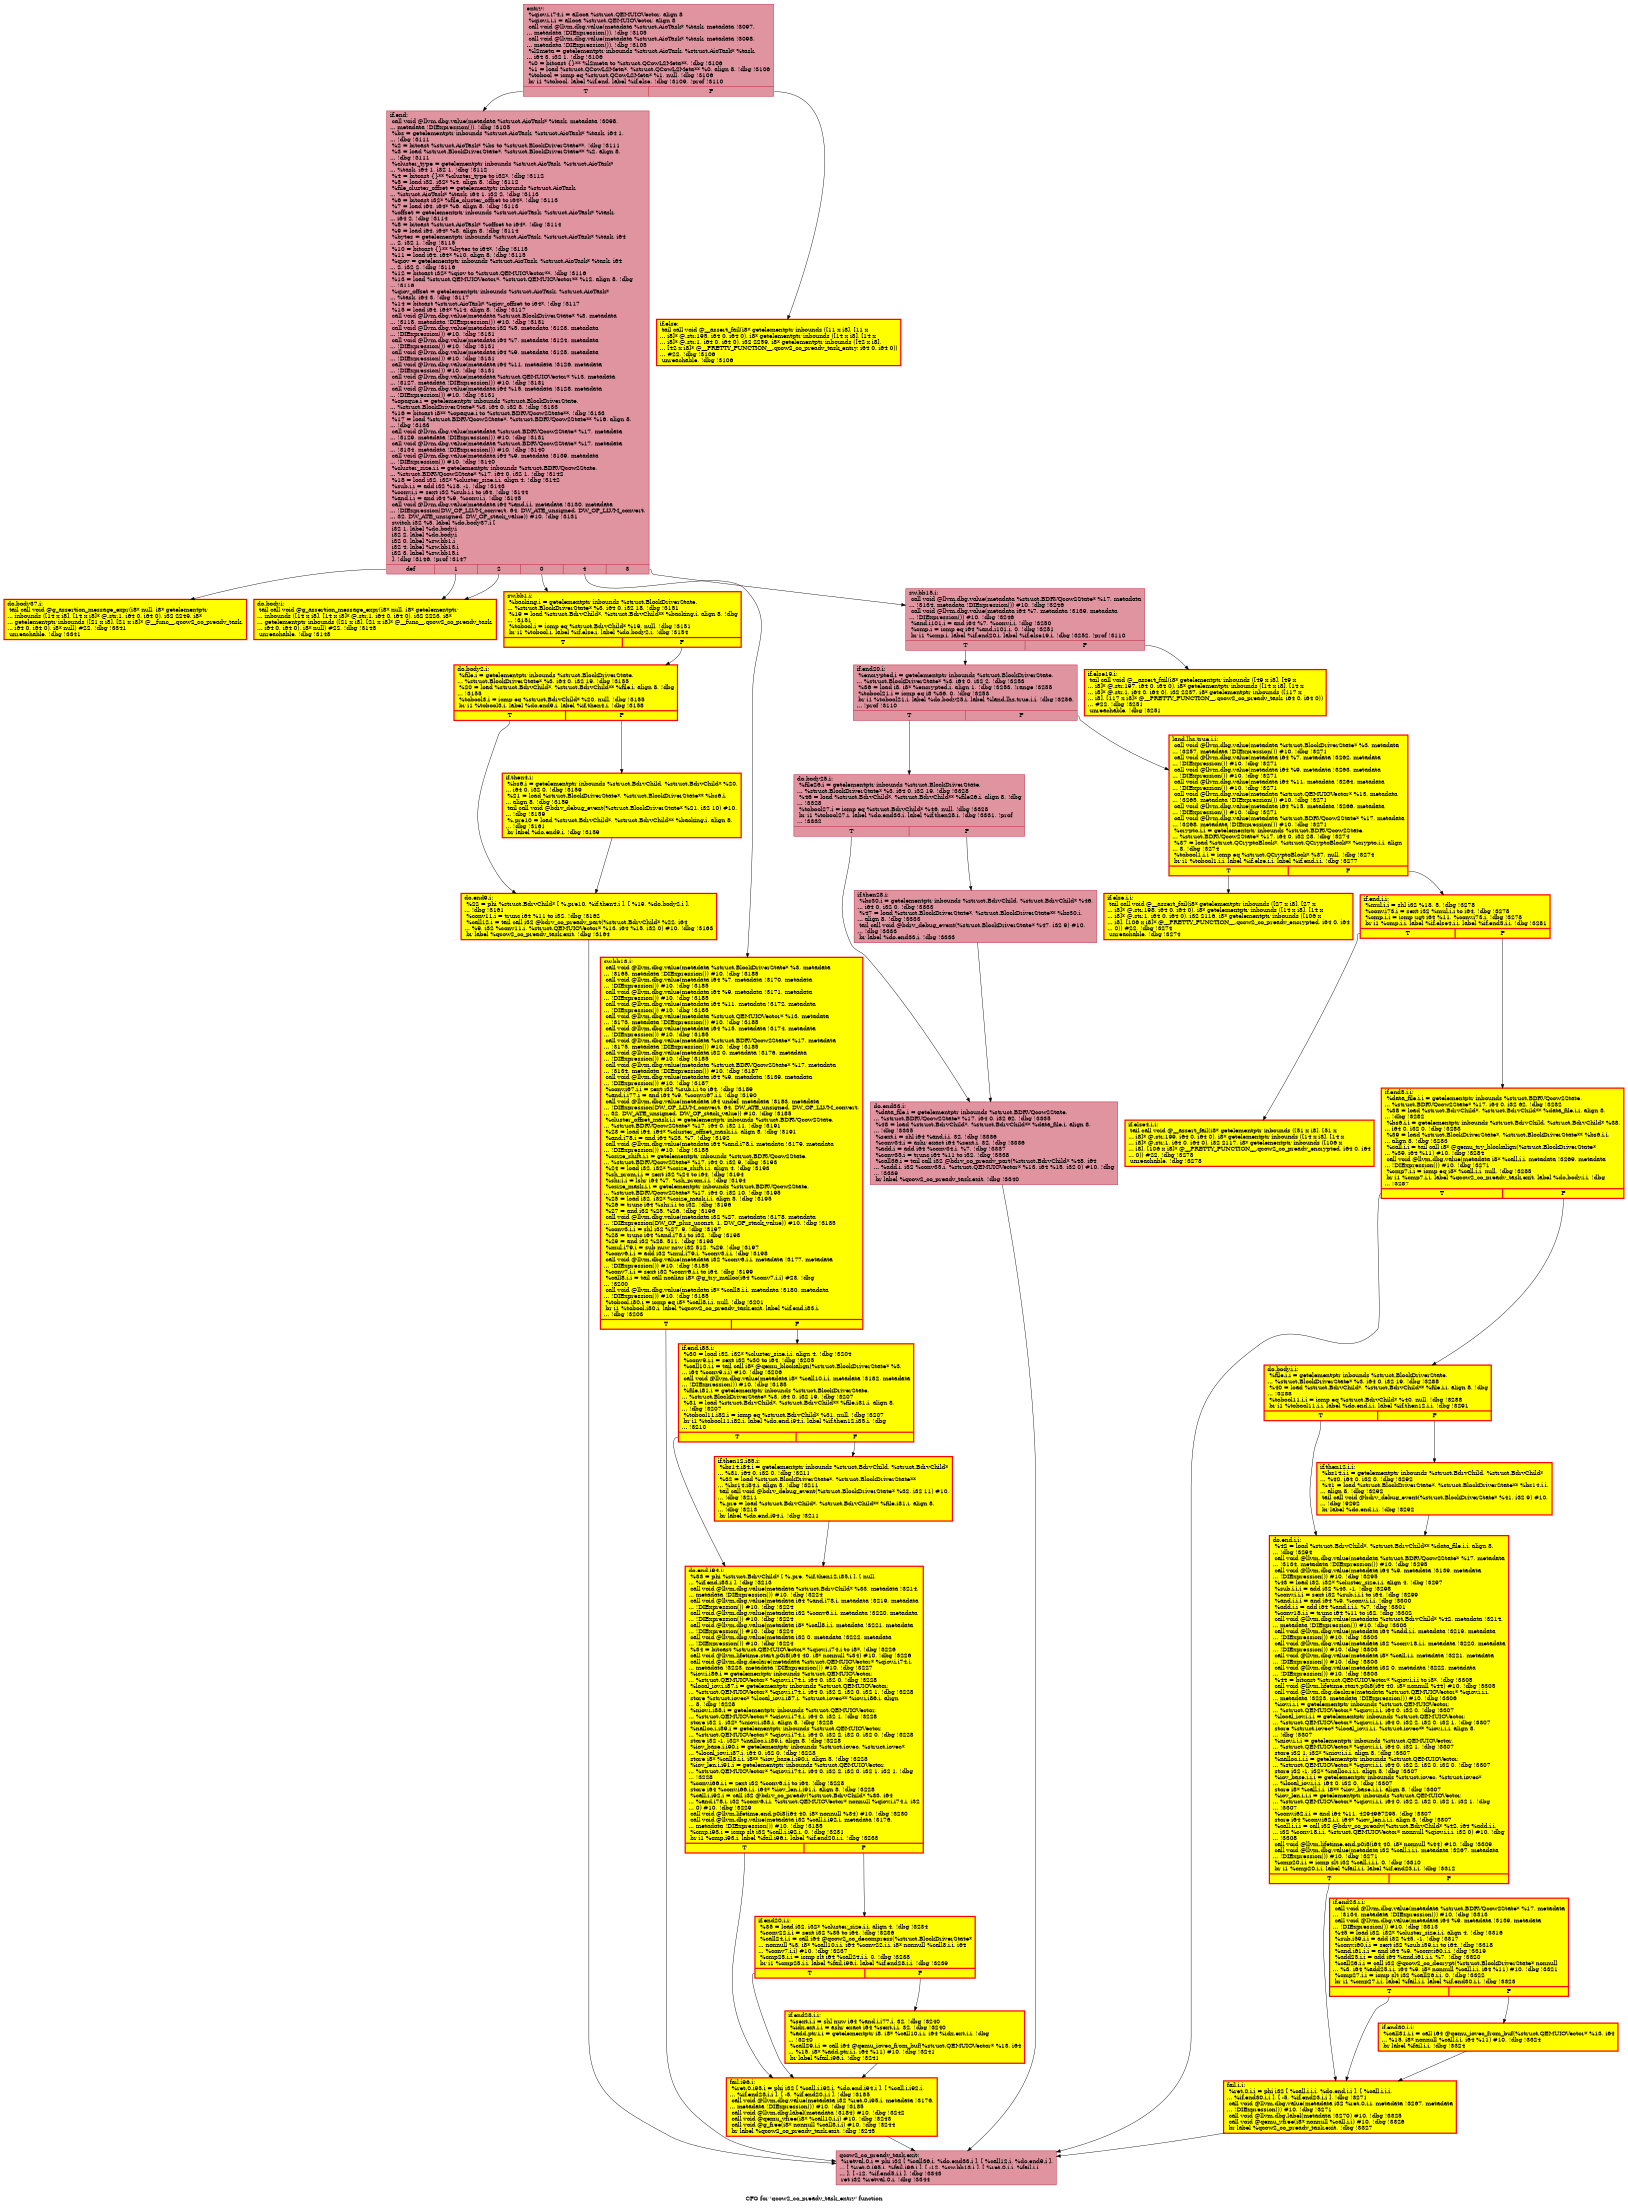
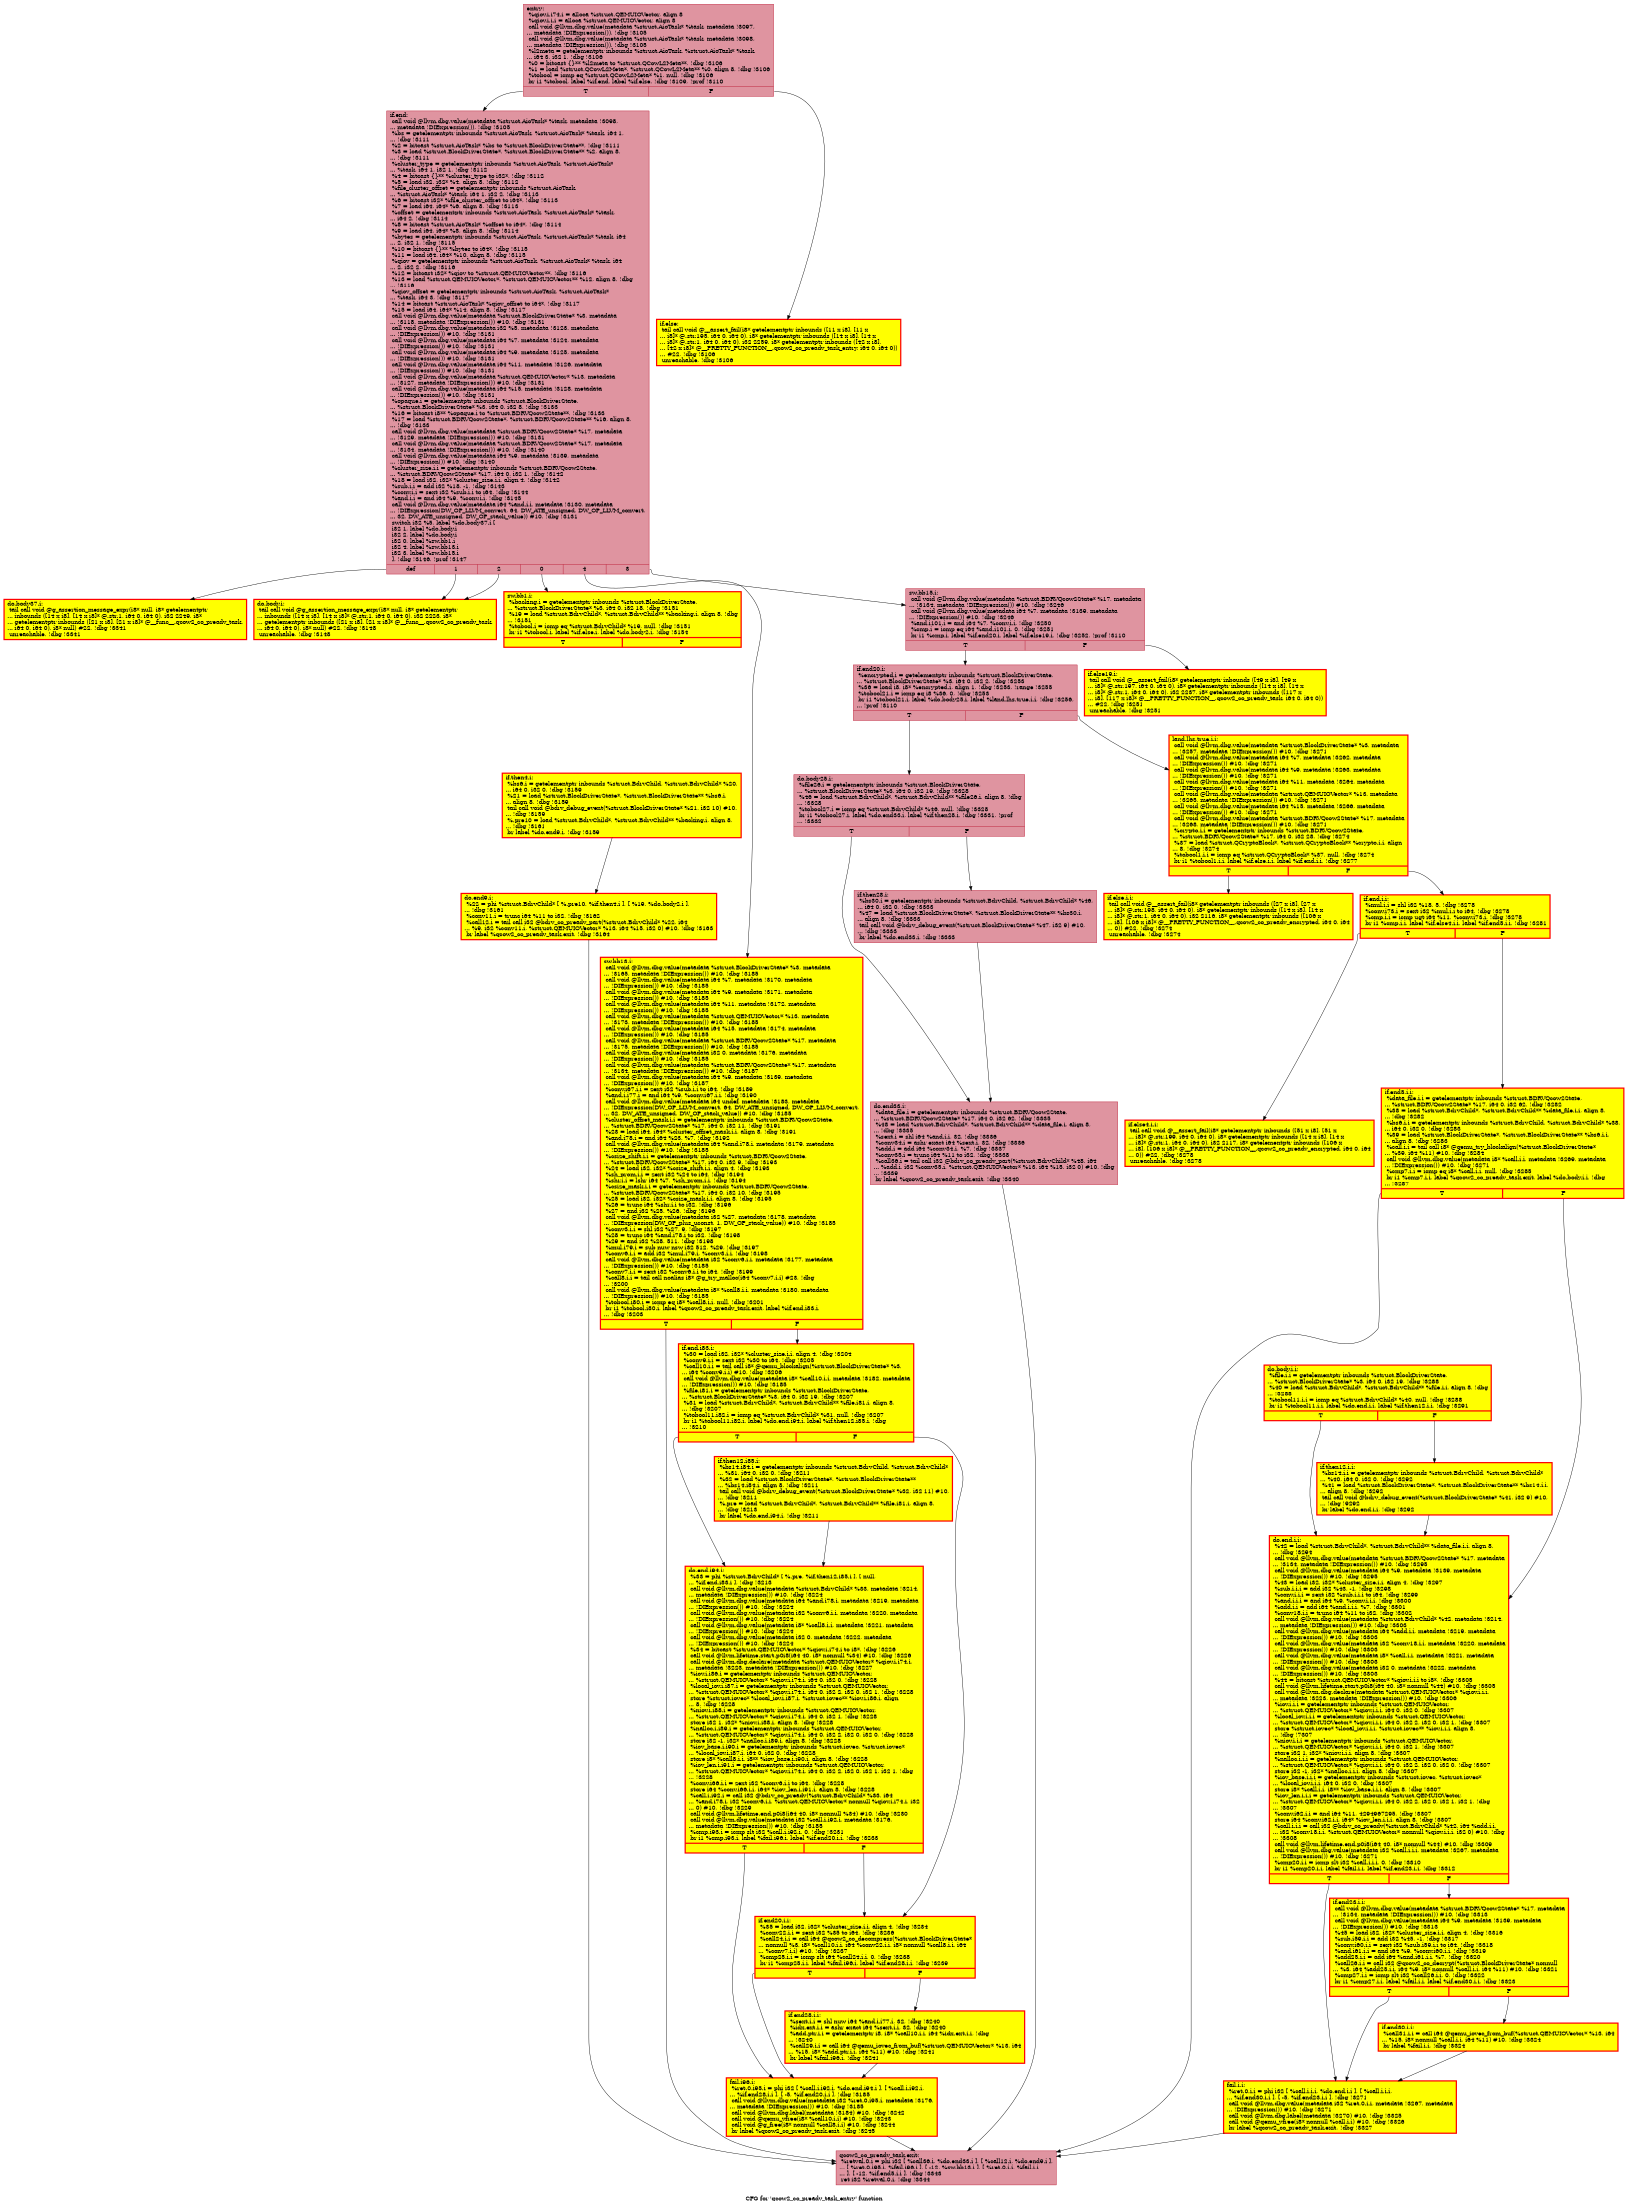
(566, 693) -> none
(1521, 1296) -> (1581, 1405)
(855, 1447) -> (961, 1666)
(1293, 1735) -> (1293, 1735)
none -> (1449, 1889)
